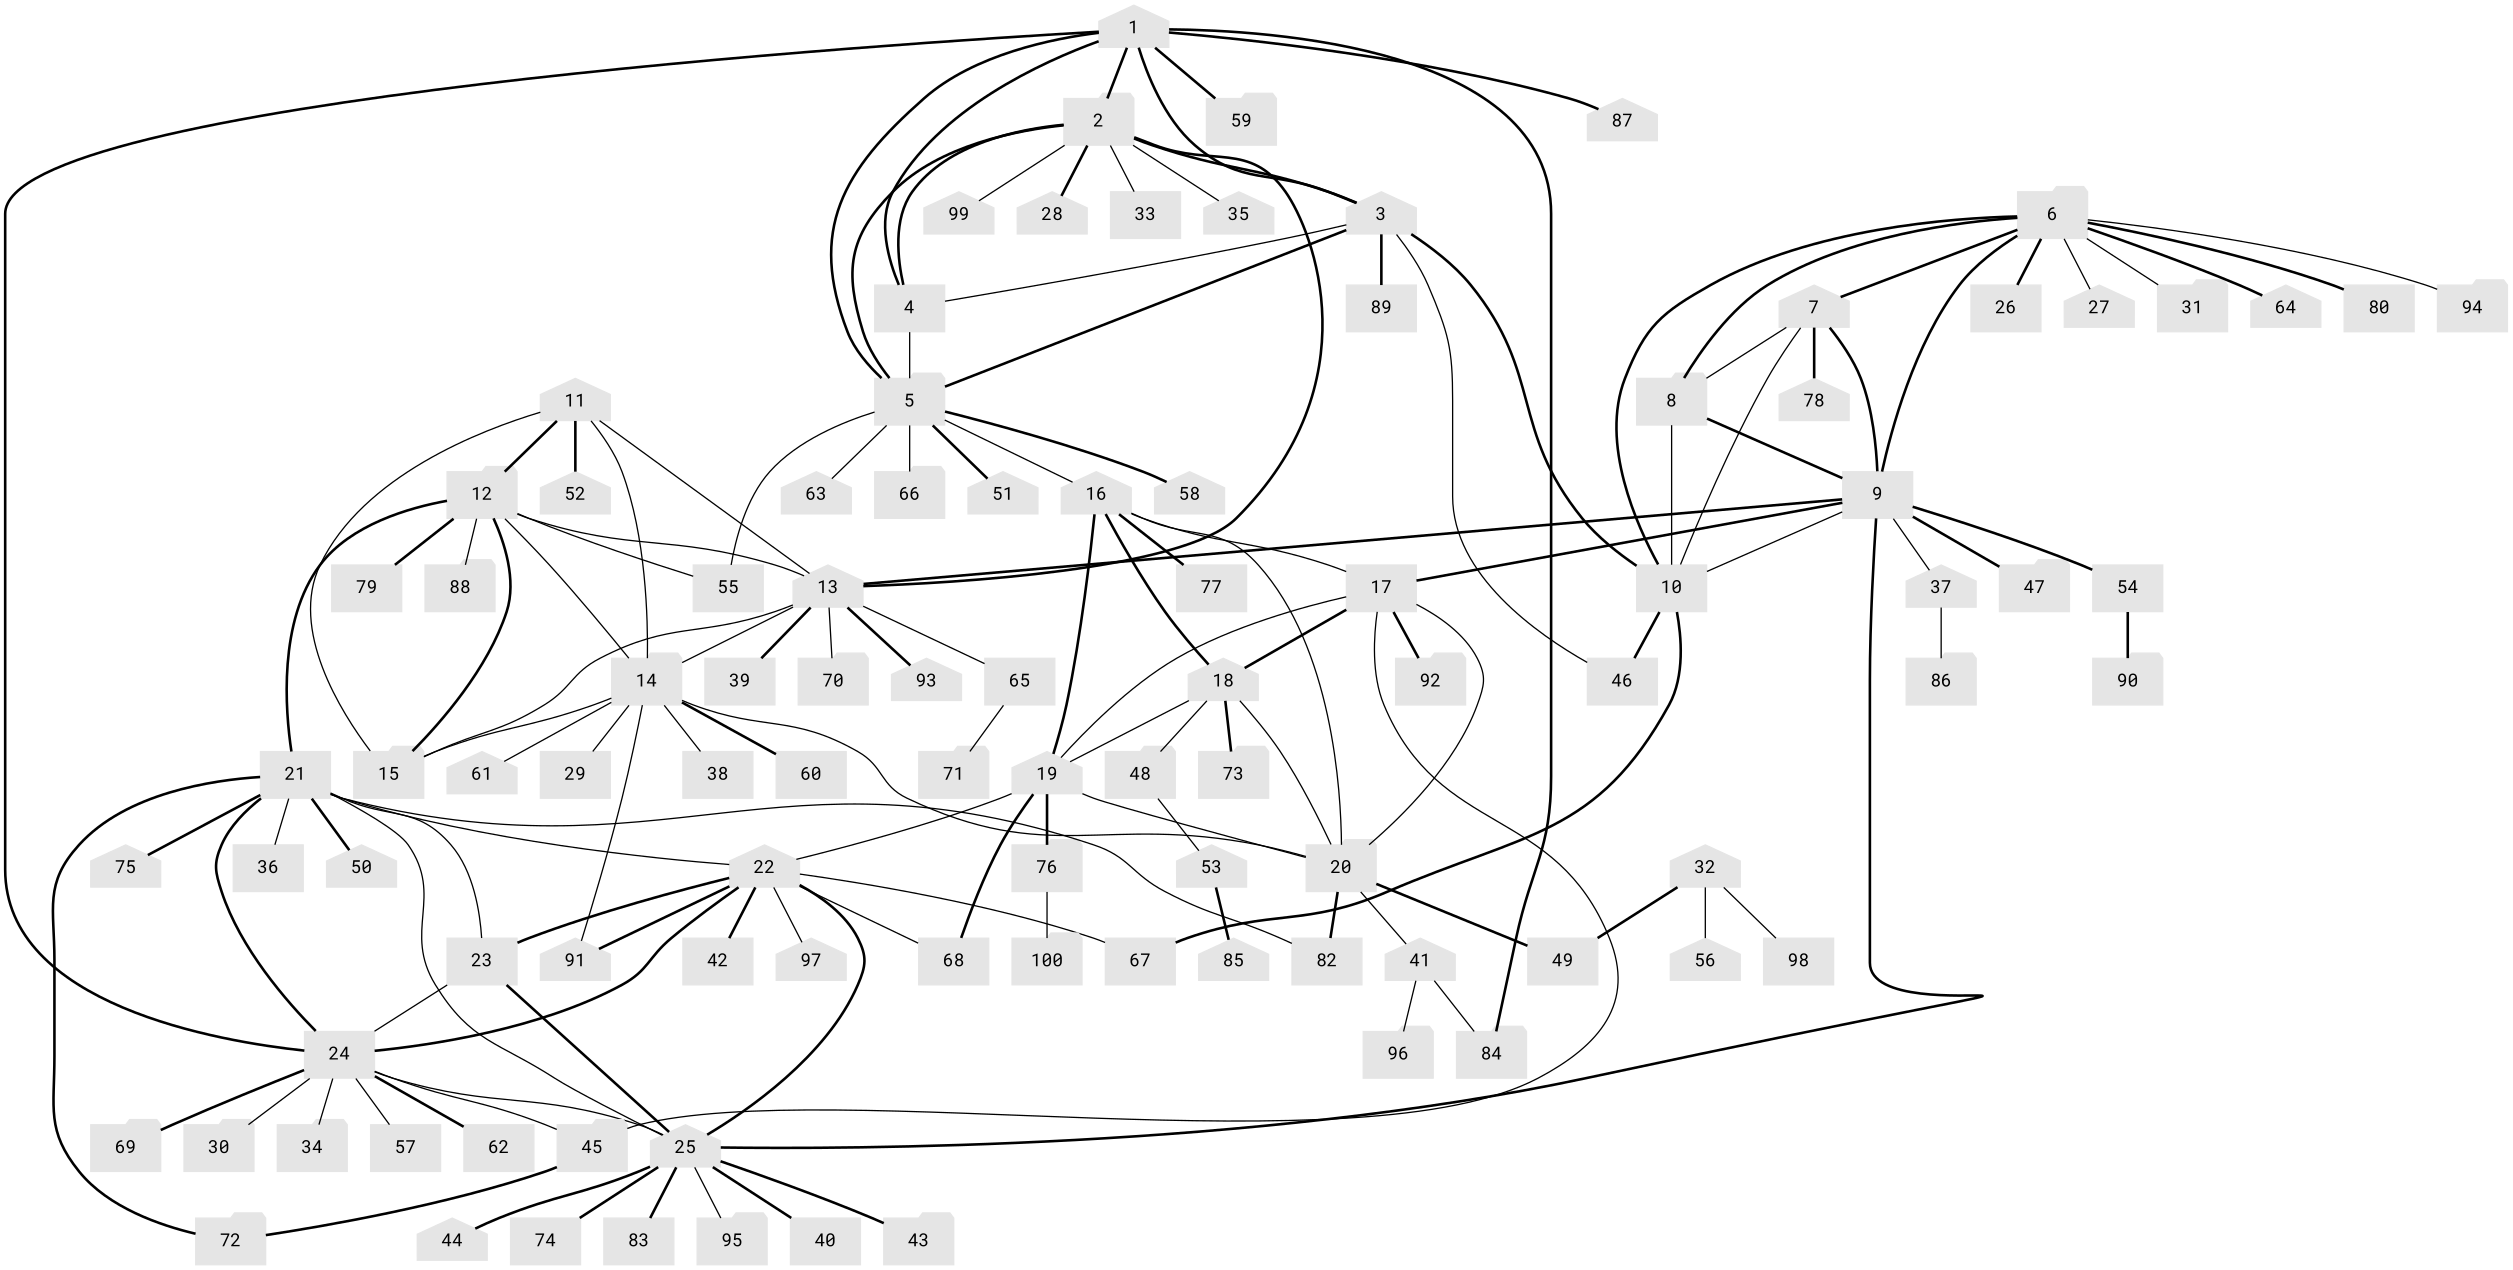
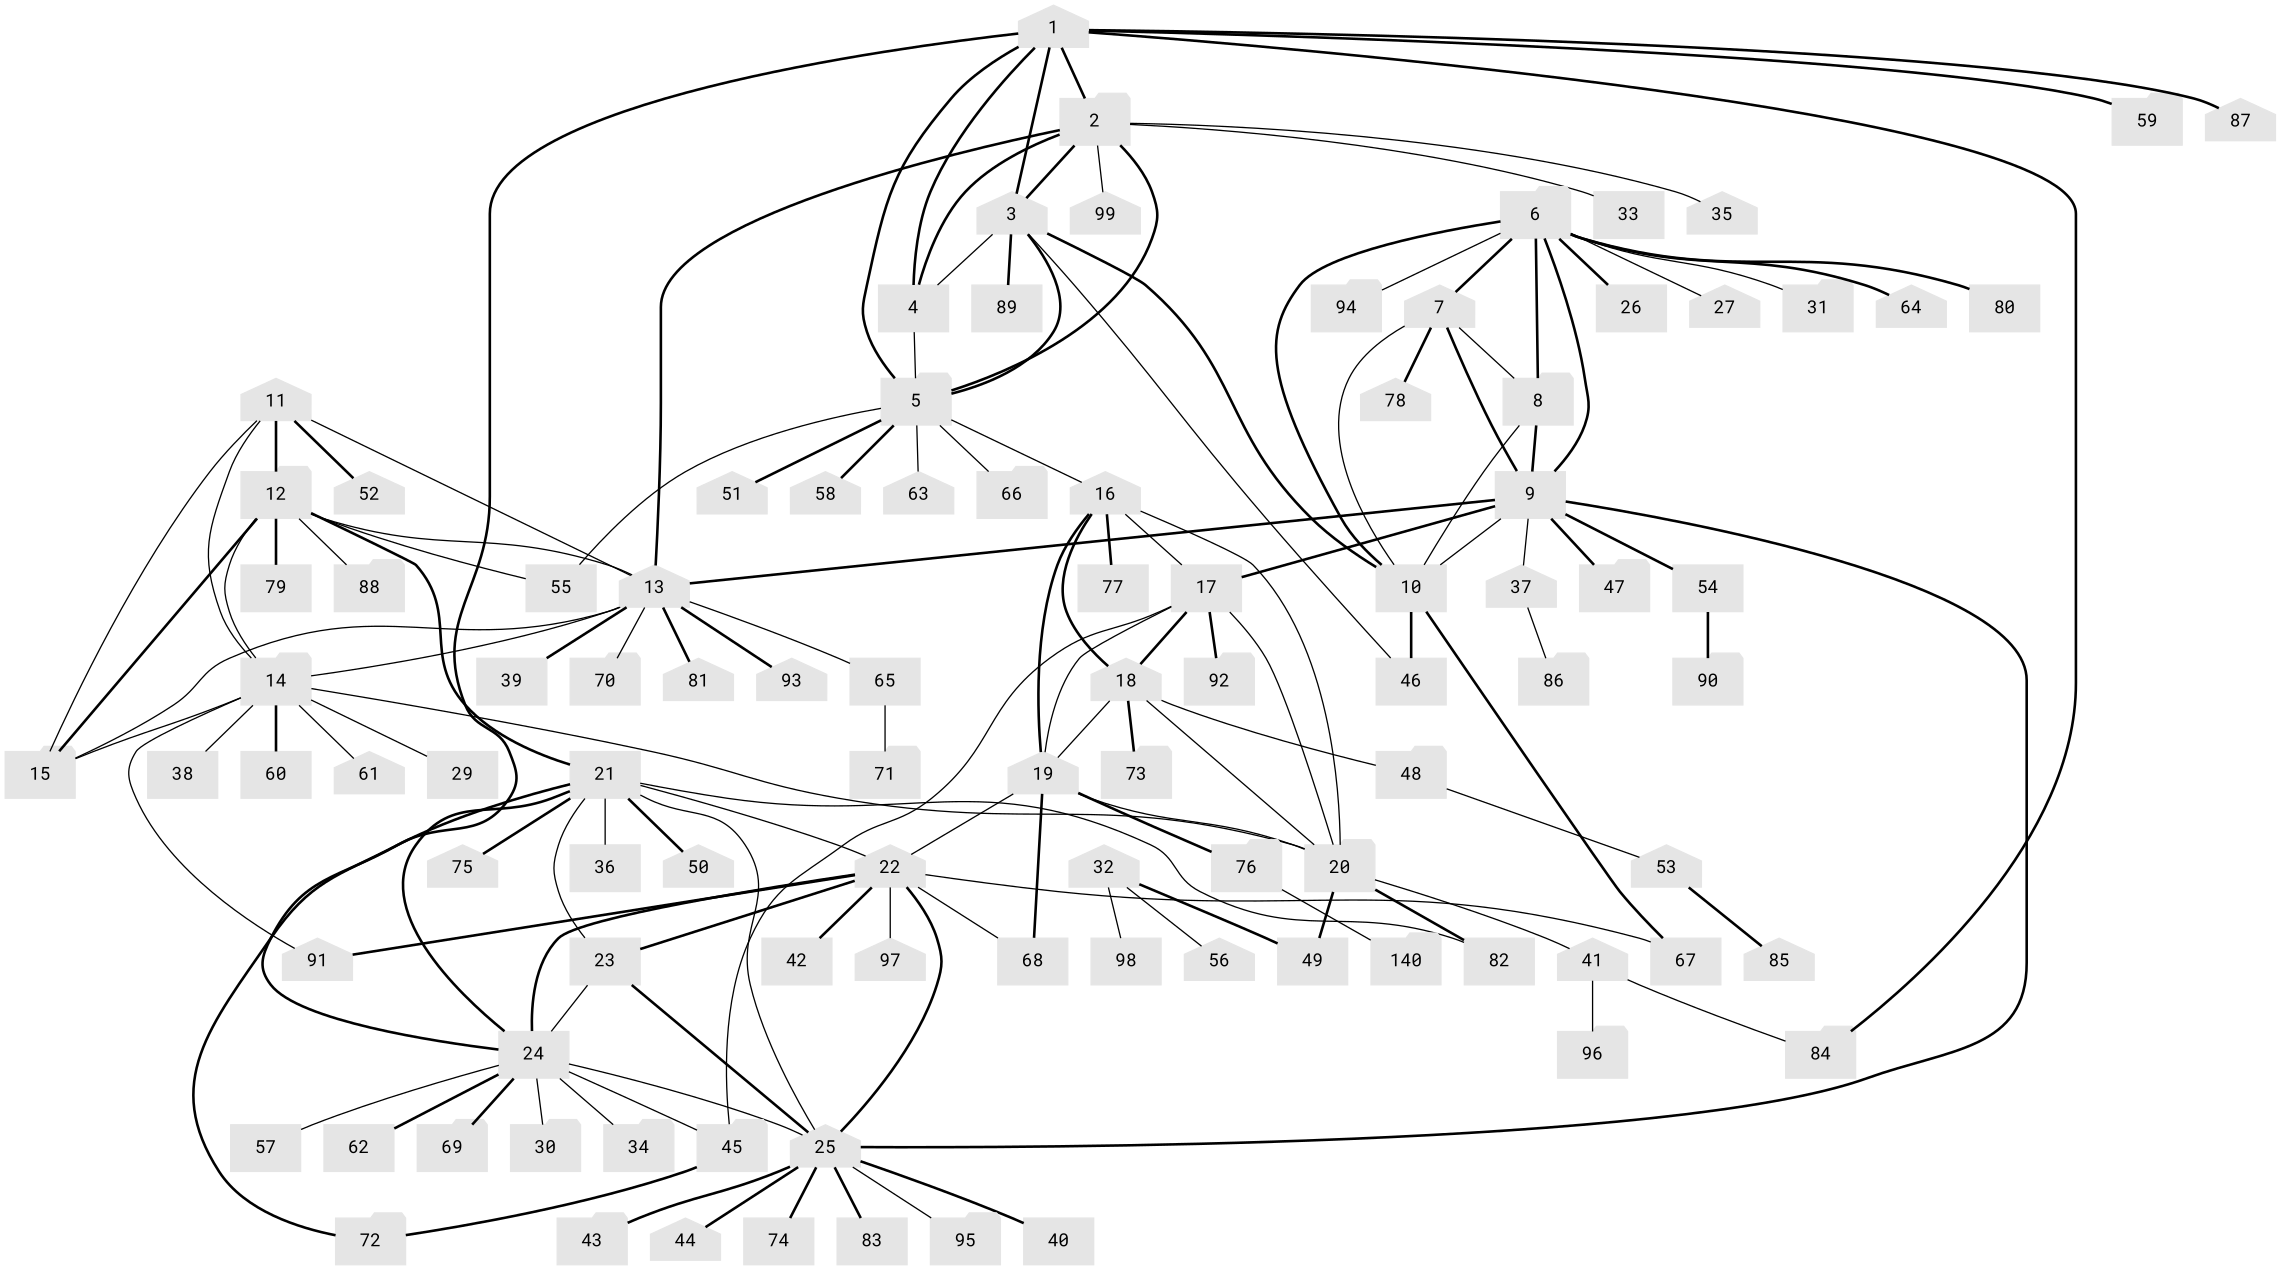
(1052, 215) -> none
none -> (698, 682)
(1047, 962) -> (1406, 962)
